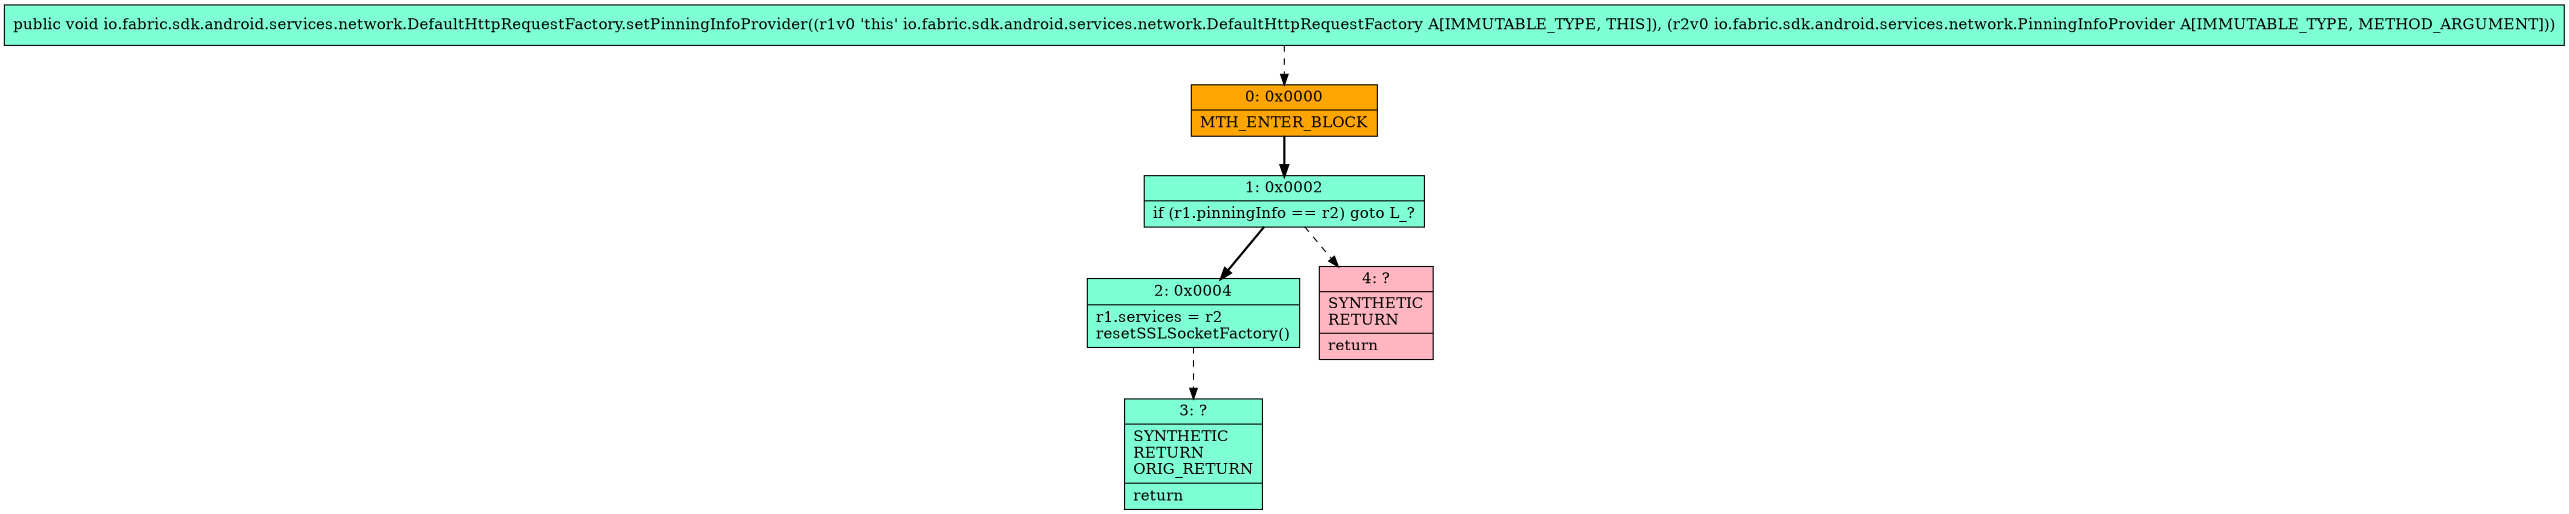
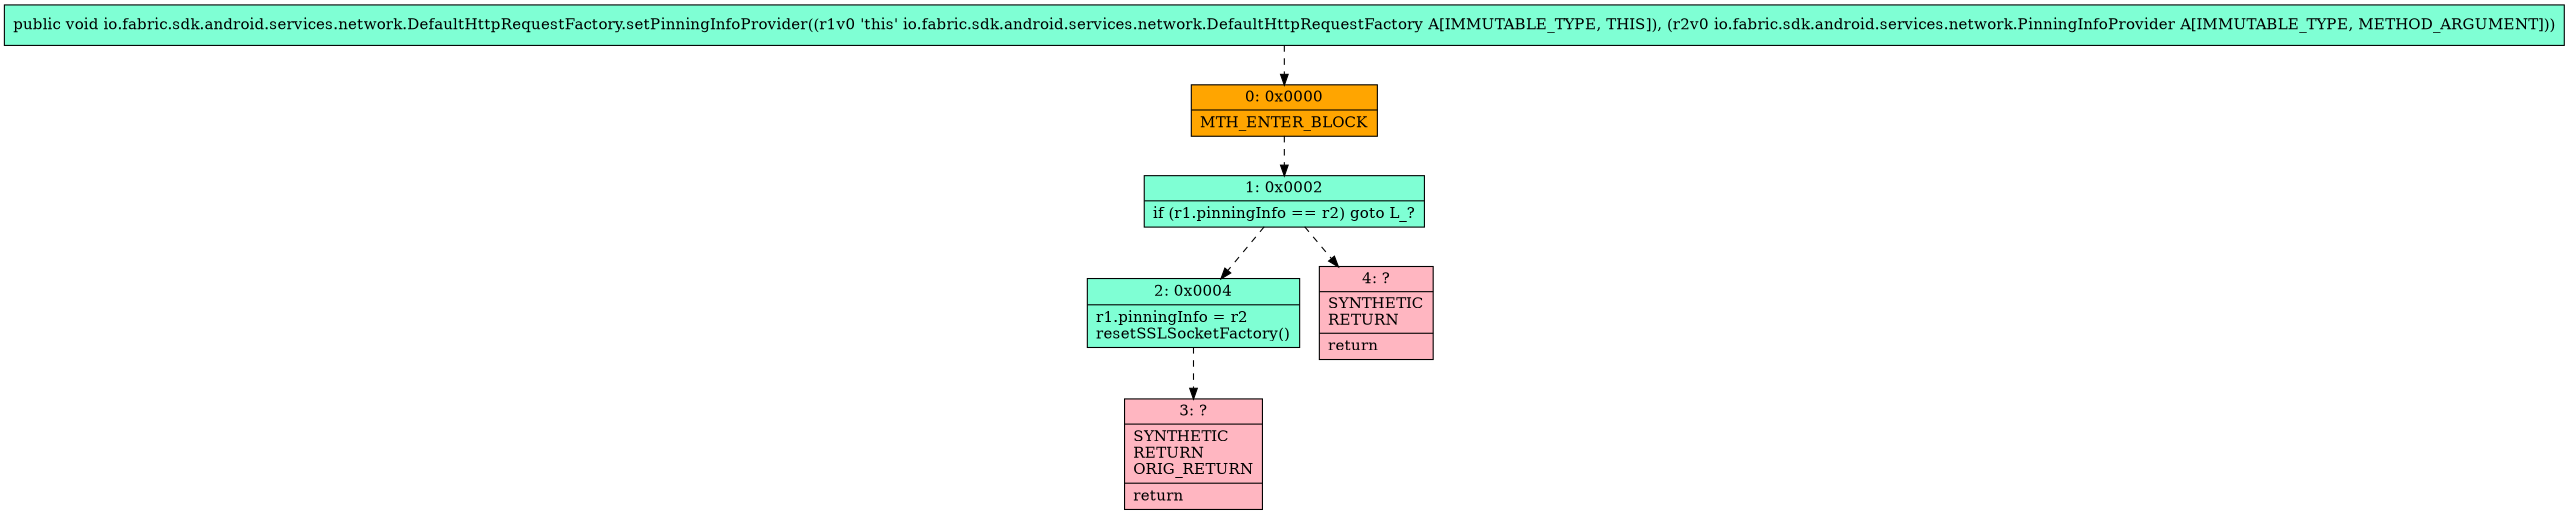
(1284, 150) -> (1284, 150)
(1246, 249) -> (1246, 249)
(1160, 317) -> (1172, 317)
(1193, 454) -> (1193, 454)
